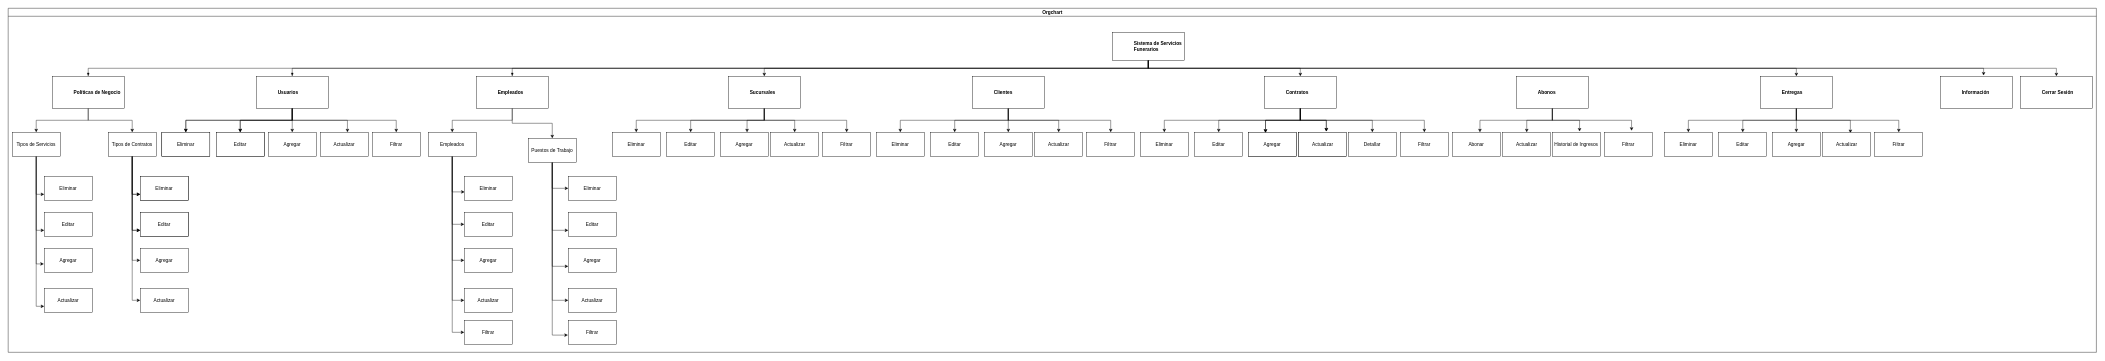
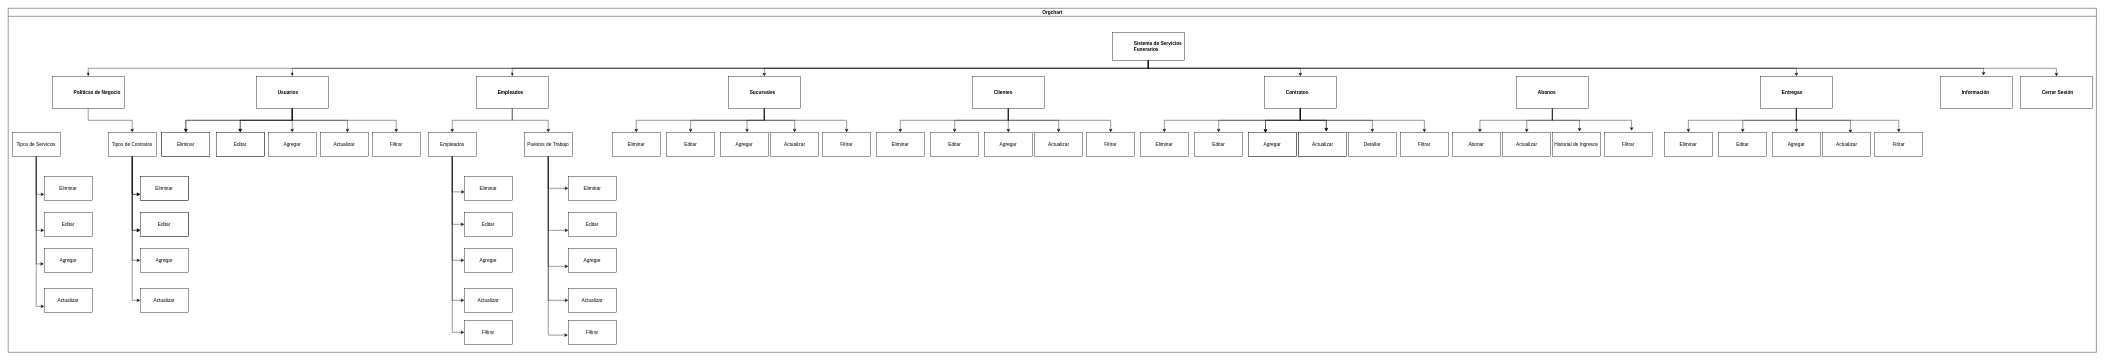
(36, 128) -> none
(552, 150) -> (548, 144)
